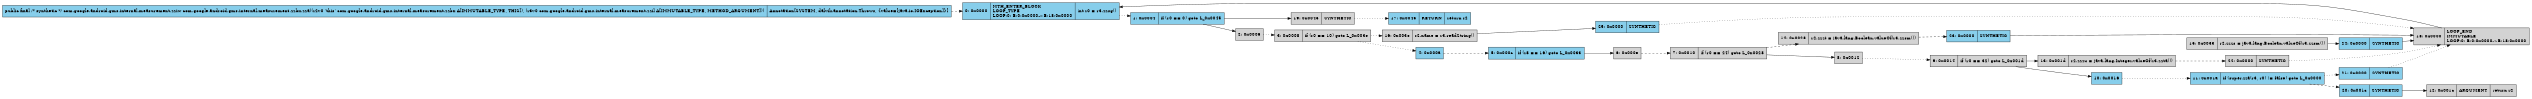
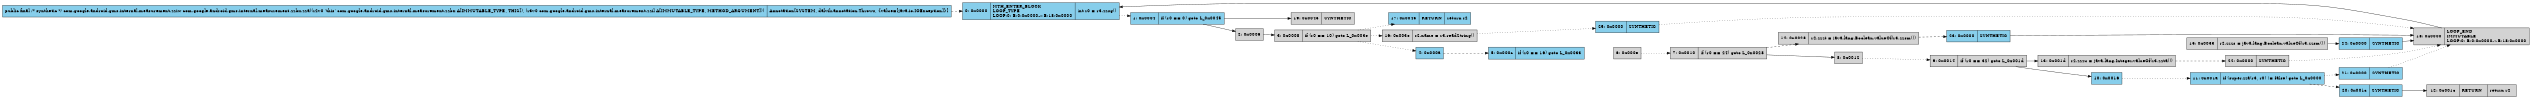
(1370, 18) -> (1375, 27)
(1535, 31) -> (1535, 31)
(1267, 35) -> (1267, 35)
(1550, 53) -> (1550, 53)
(1597, 53) -> none
(1654, 53) -> (1654, 53)
(2473, 90) -> (2472, 90)
